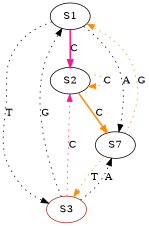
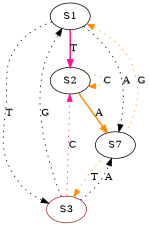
(74, 48) -> (74, 48)
(99, 113) -> (99, 113)
